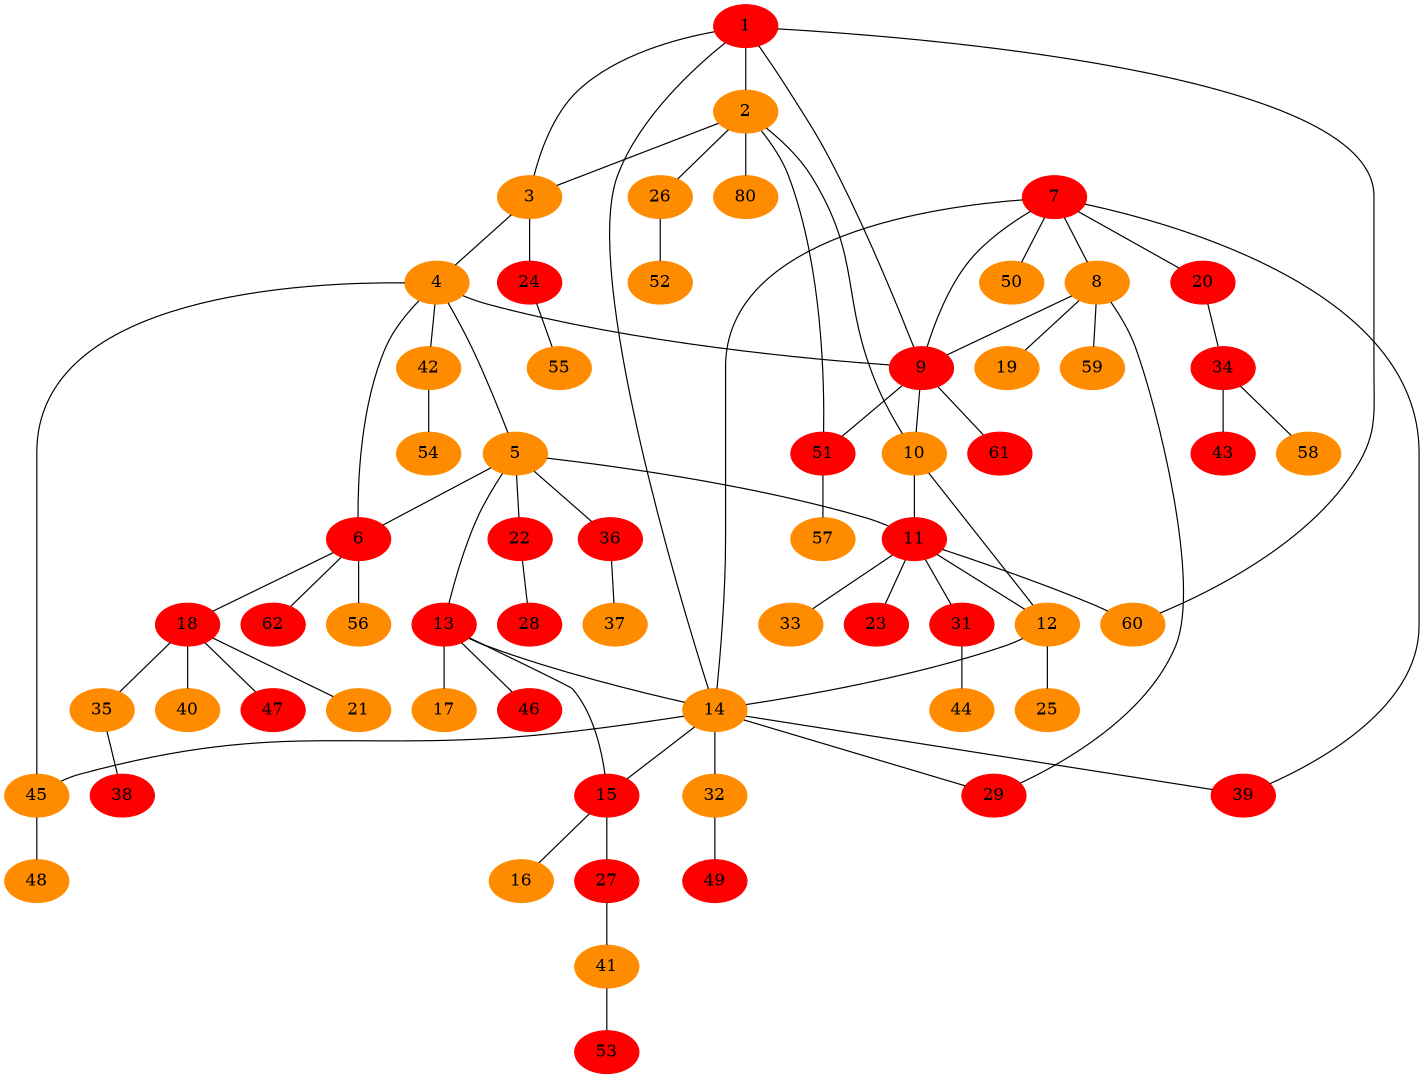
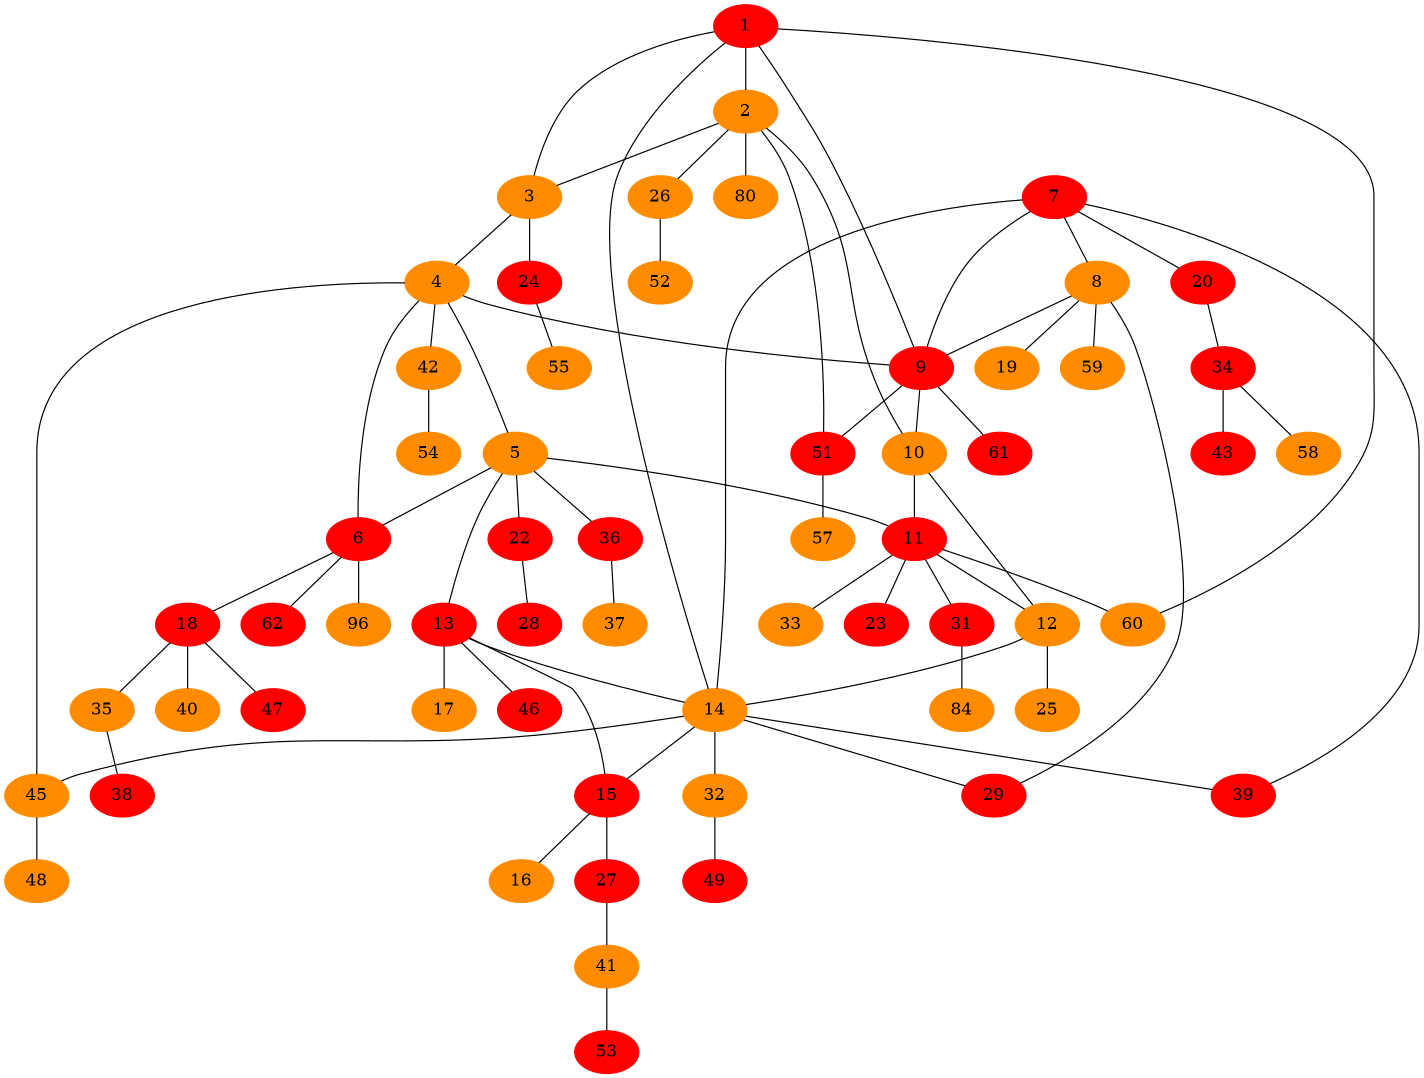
(1012, 283) -> none
(359, 625) -> (359, 625)
(359, 710) -> none
(962, 710) -> (962, 710)
